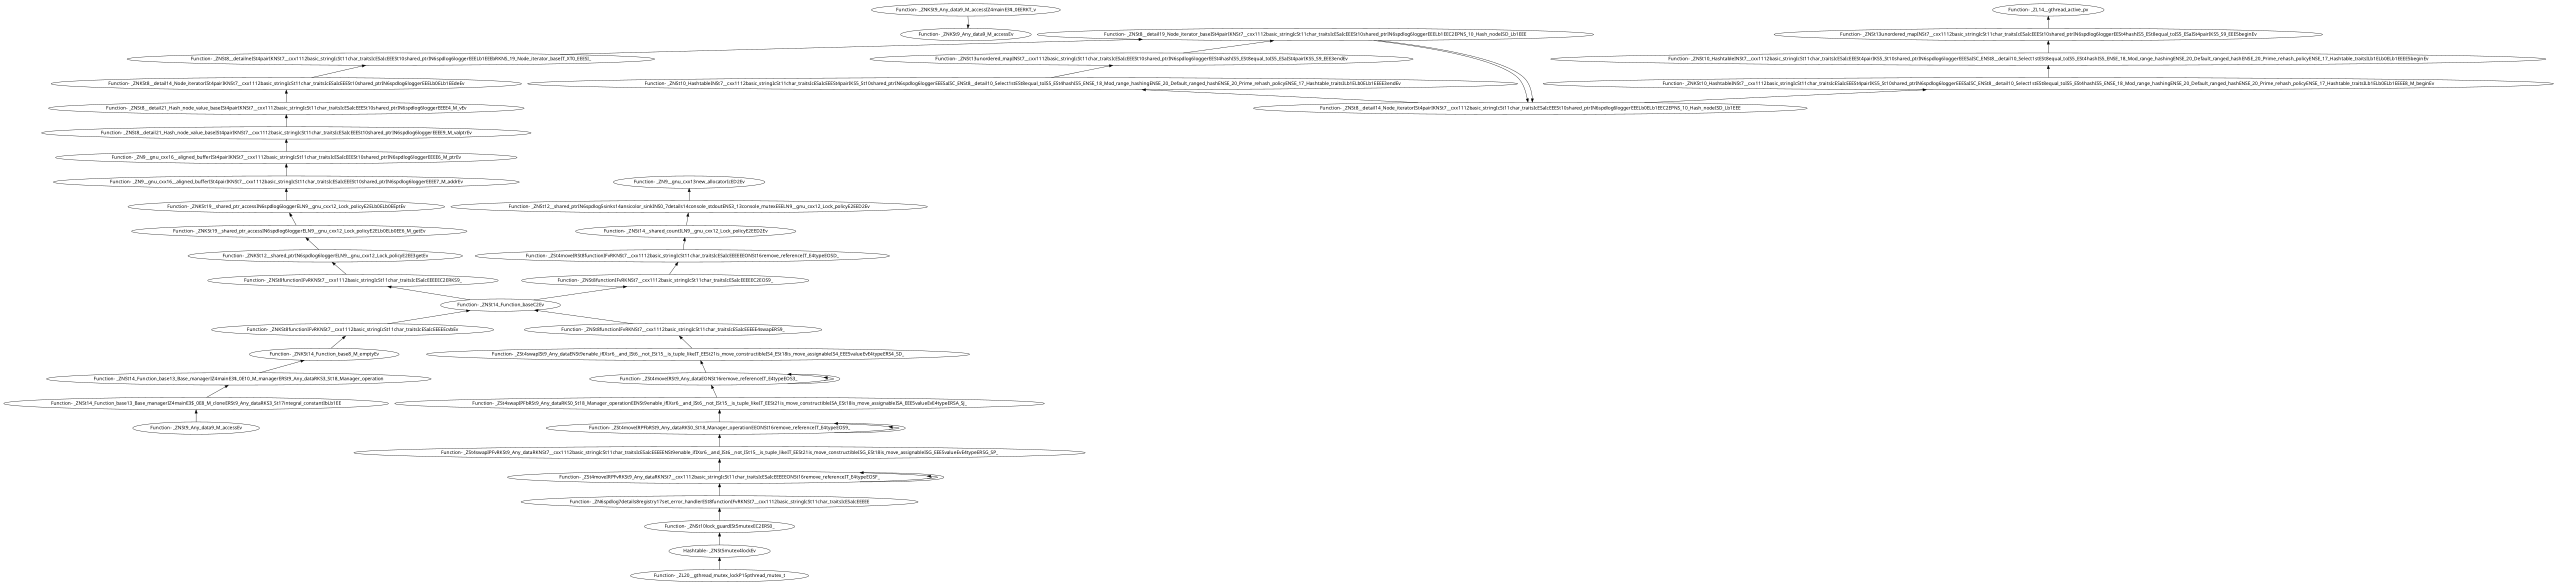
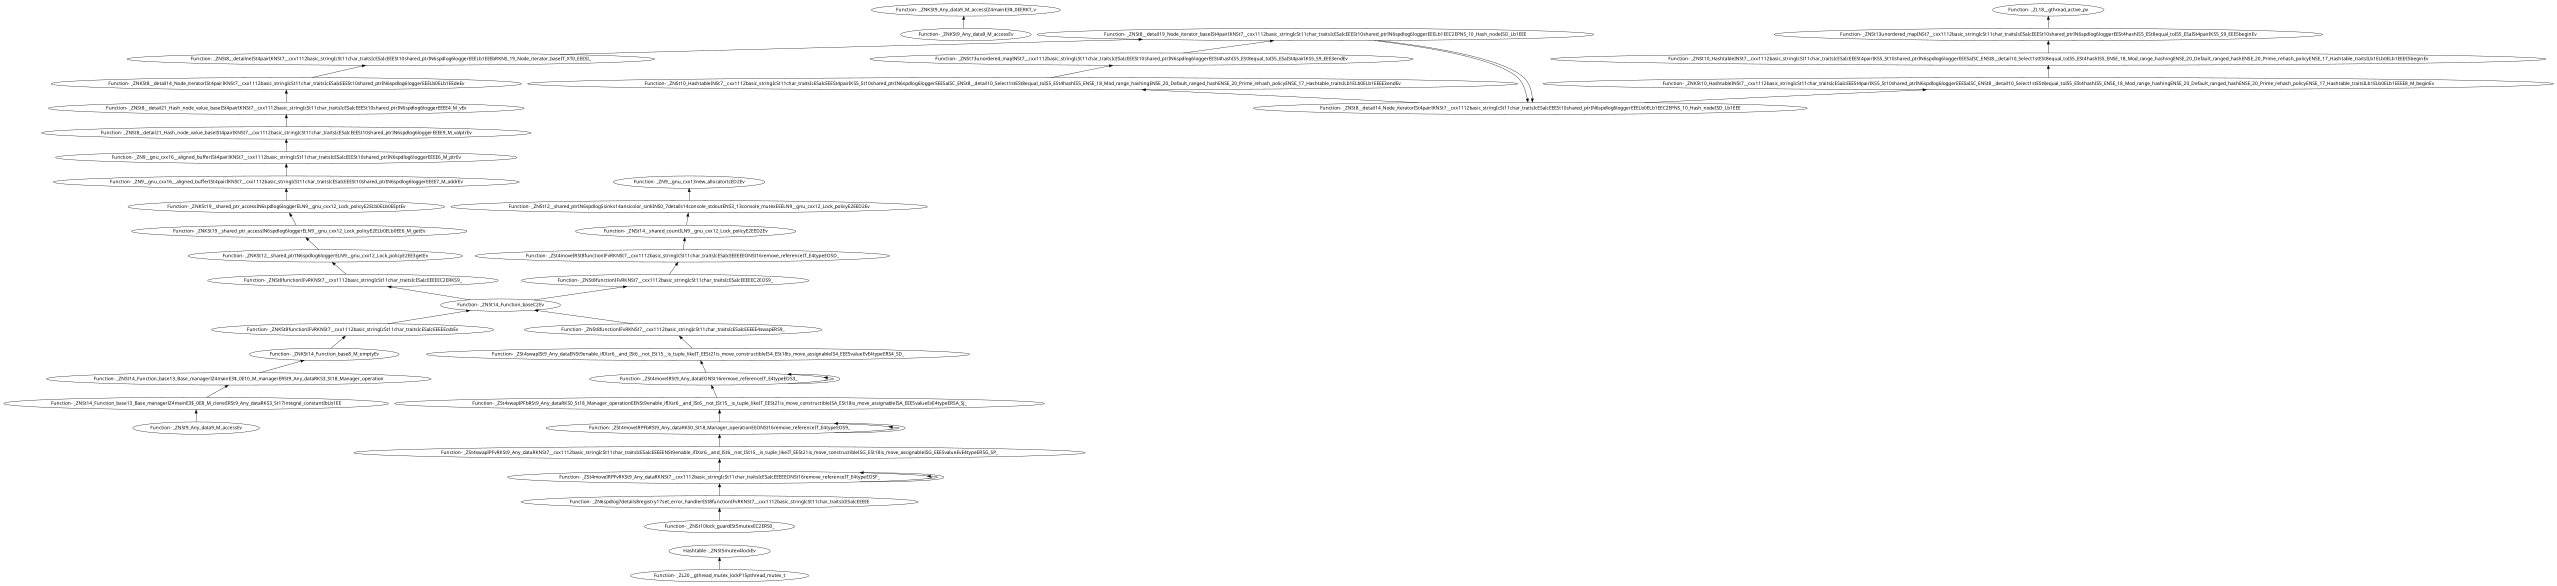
(2048, 10) -> (2048, 10)
(968, 21) -> (964, 24)
(720, 541) -> none
